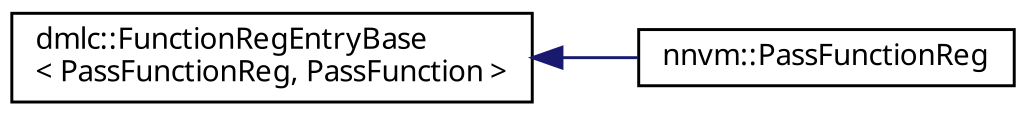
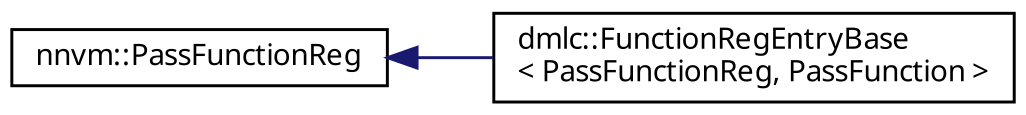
(600, 58) -> (455, 58)
